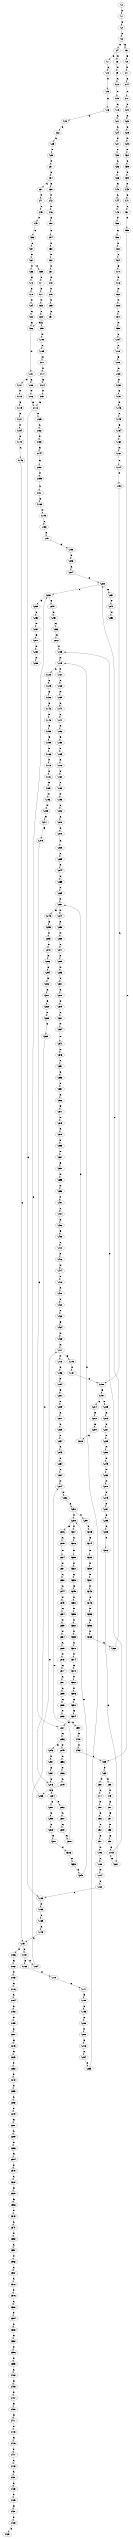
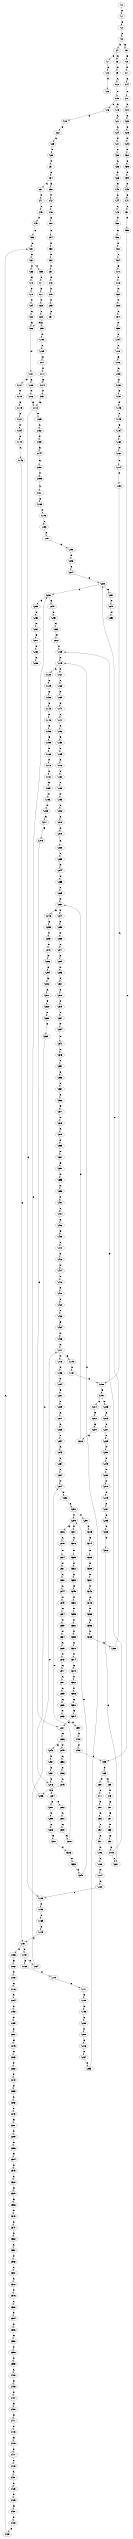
(107, 100) -> (113, 104)
none -> (5, 1383)
(111, 1860) -> (113, 1858)
